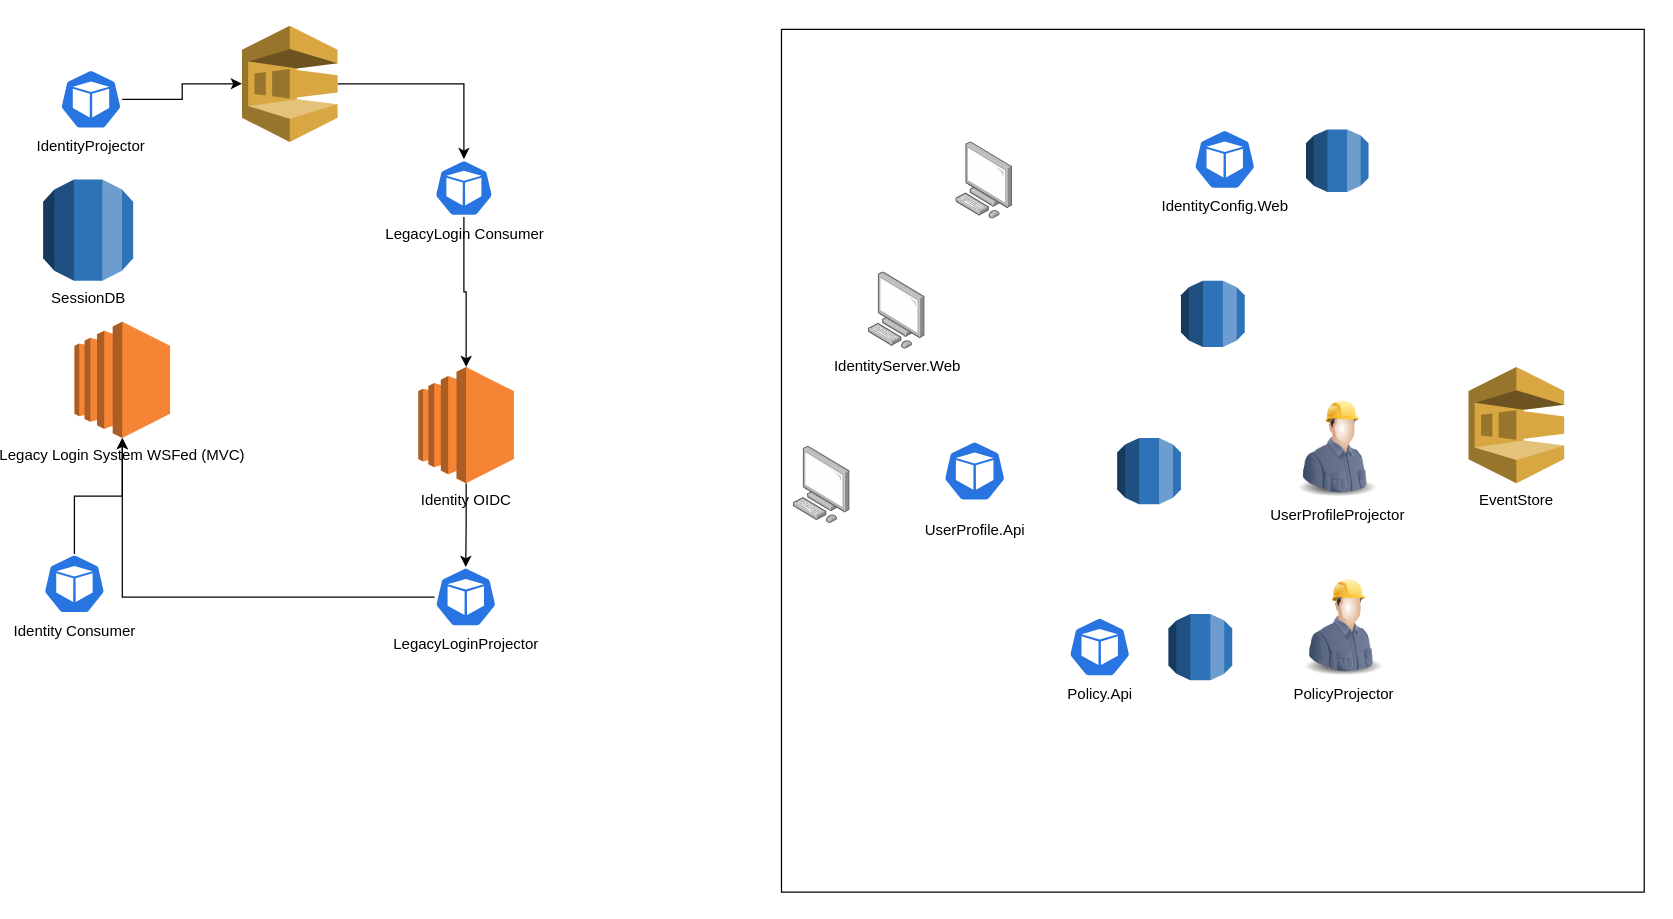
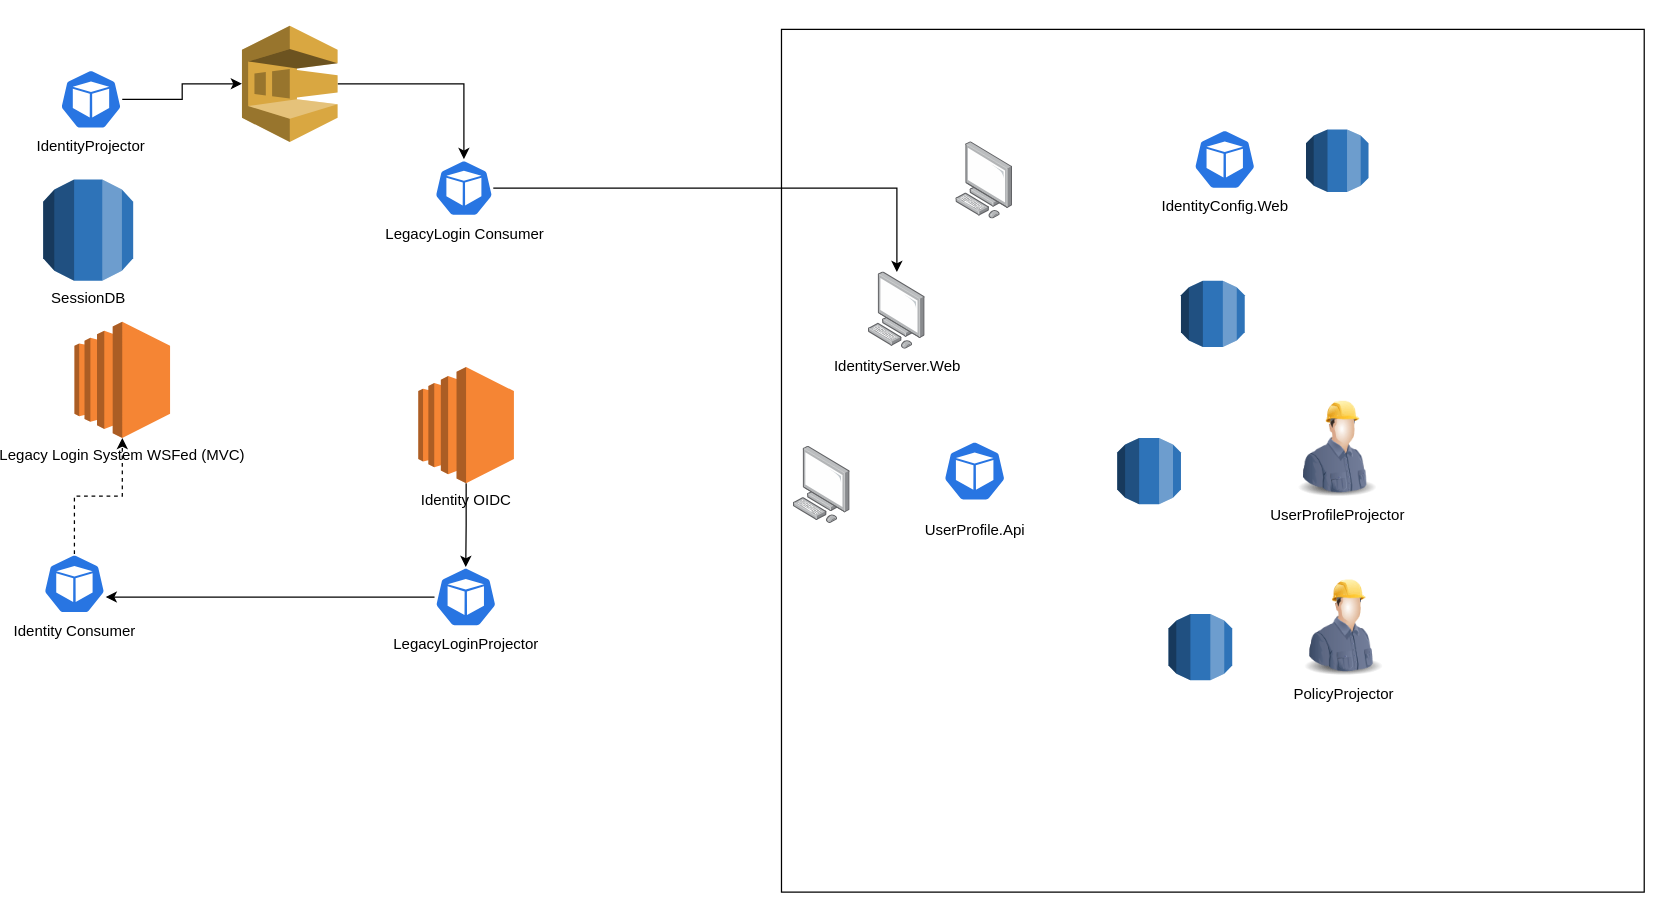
(464, 289) -> (732, 188)
(1516, 425) -> none
(74, 501) -> (74, 501)
(122, 549) -> (119, 597)
(1099, 647) -> none
